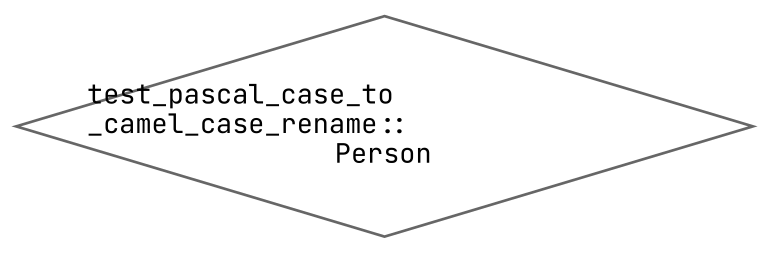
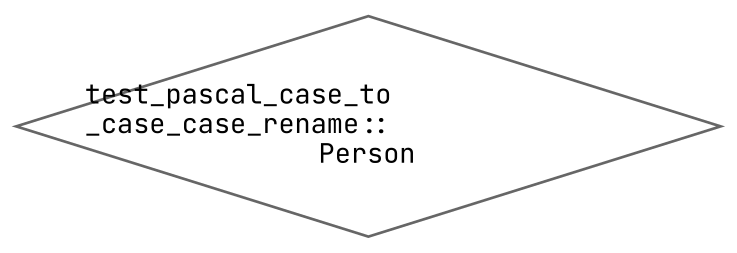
(385, 126) -> (368, 126)
